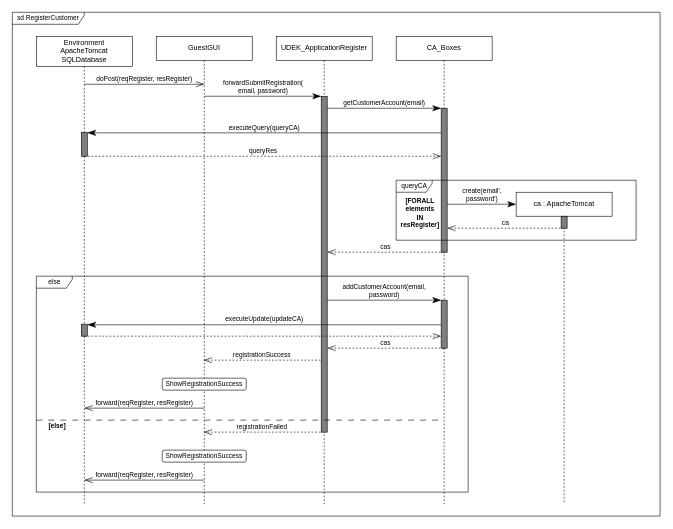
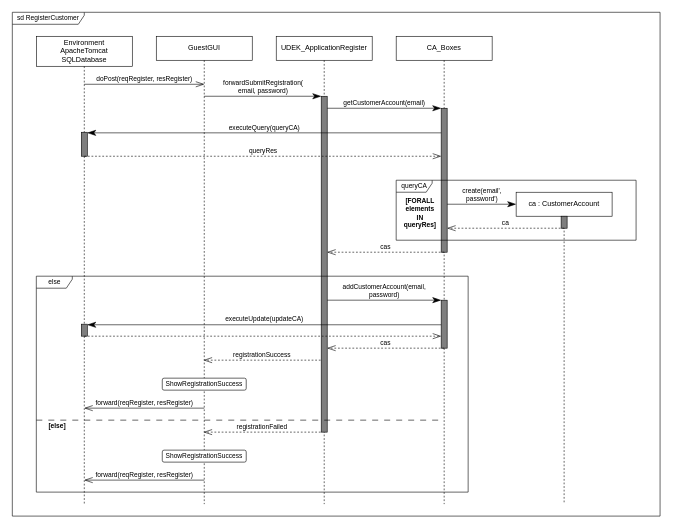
(564, 204) -> (564, 204)
(420, 213) -> (420, 213)
